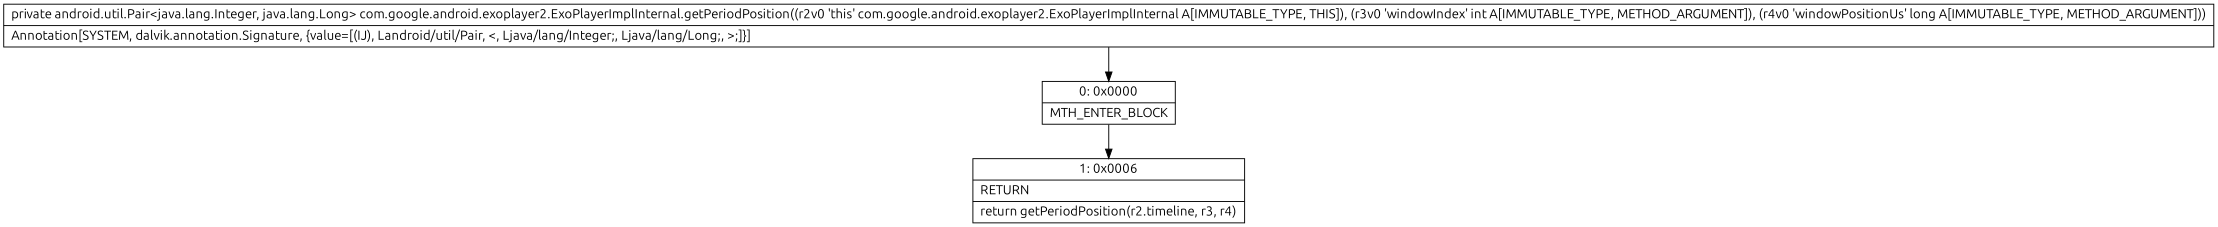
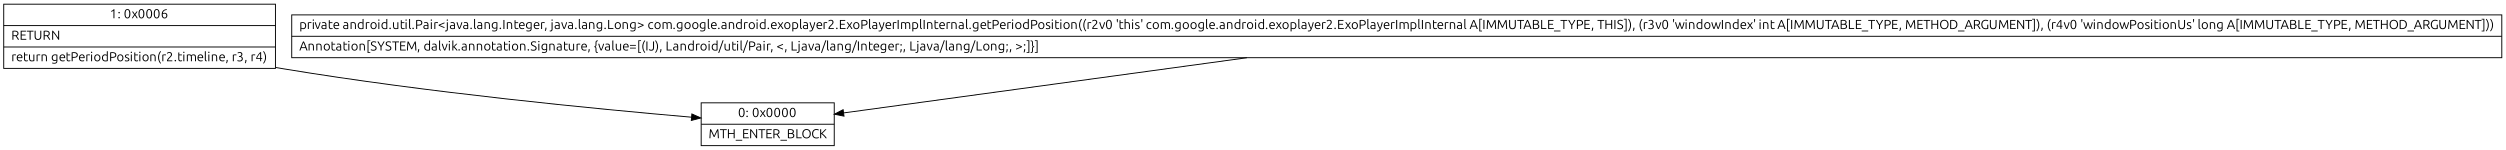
(1109, 137) -> (483, 96)
